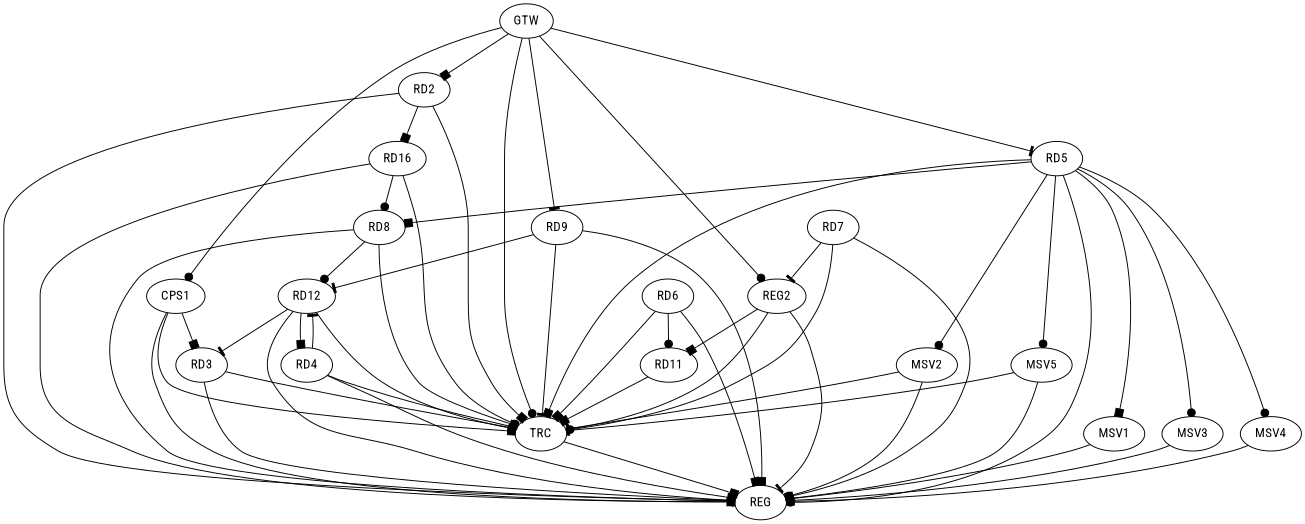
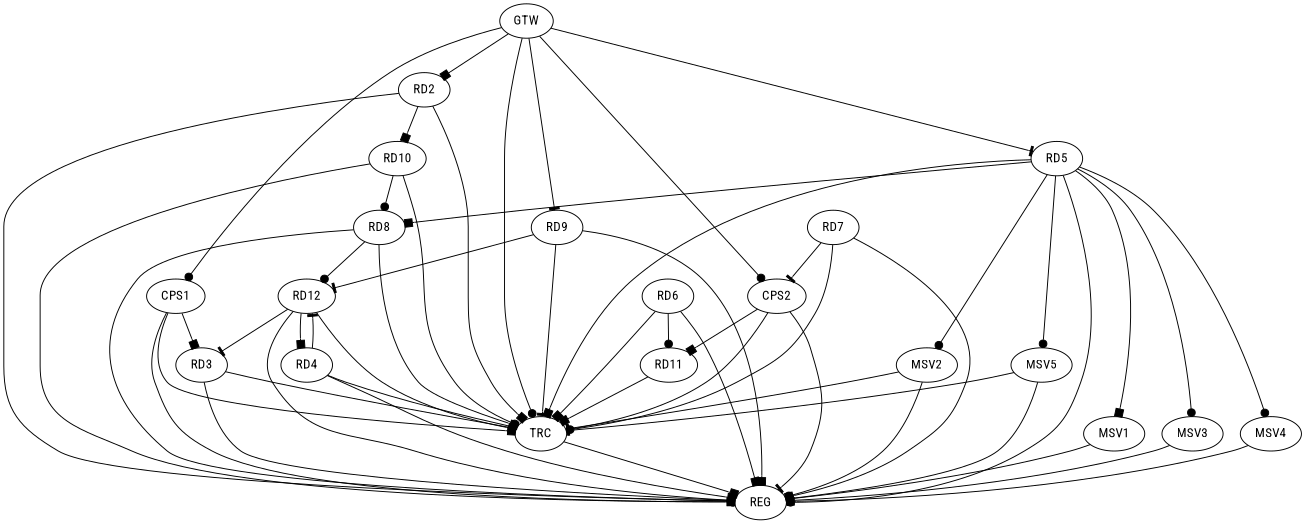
(398, 159) -> (398, 159)
(777, 296) -> (777, 296)
